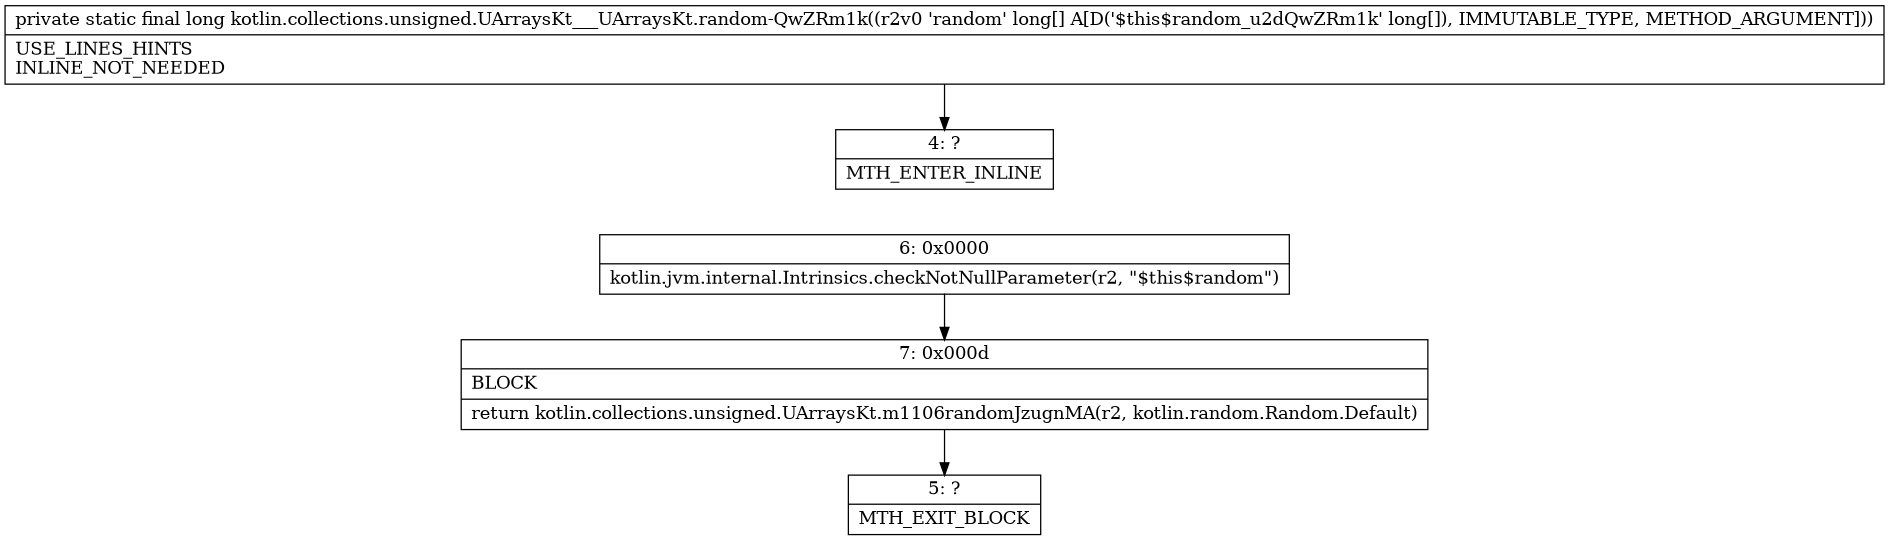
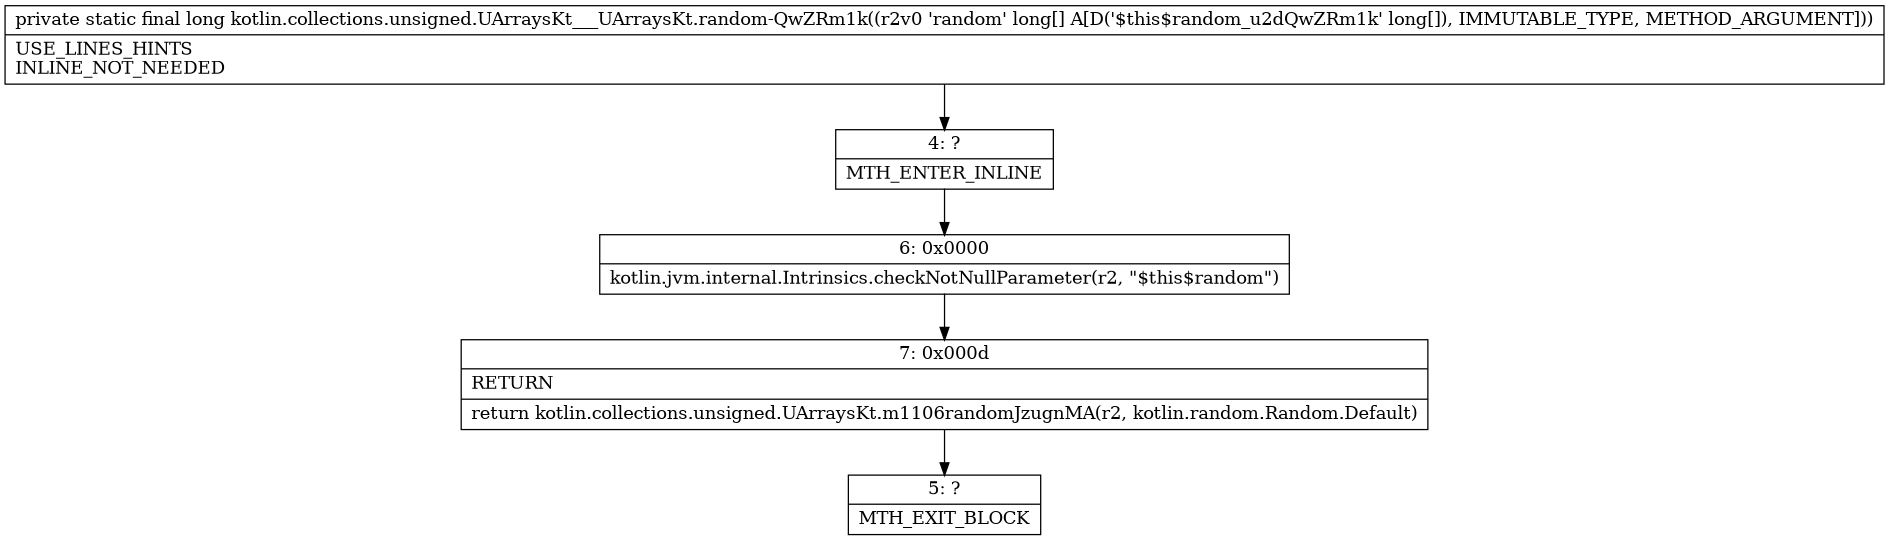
none -> (945, 206)
(504, 383) -> (512, 383)
